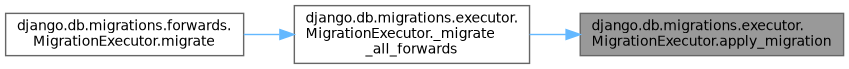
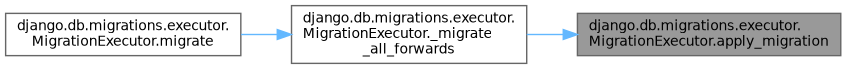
(125, 35) -> (123, 35)
